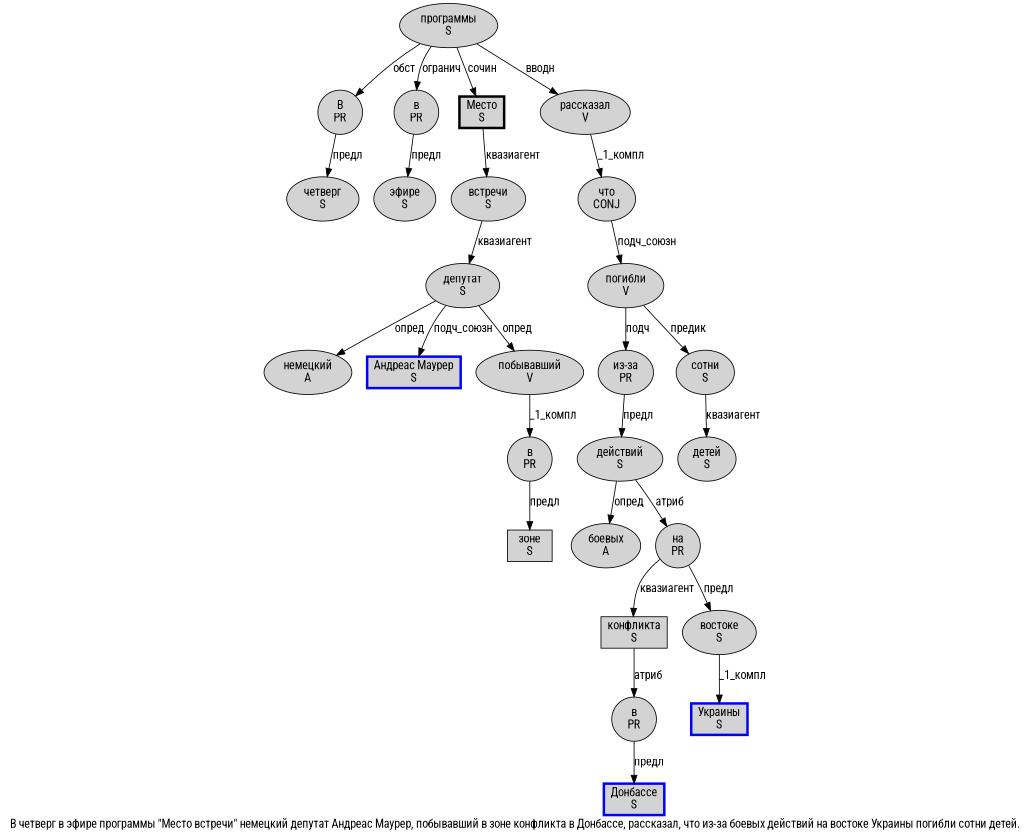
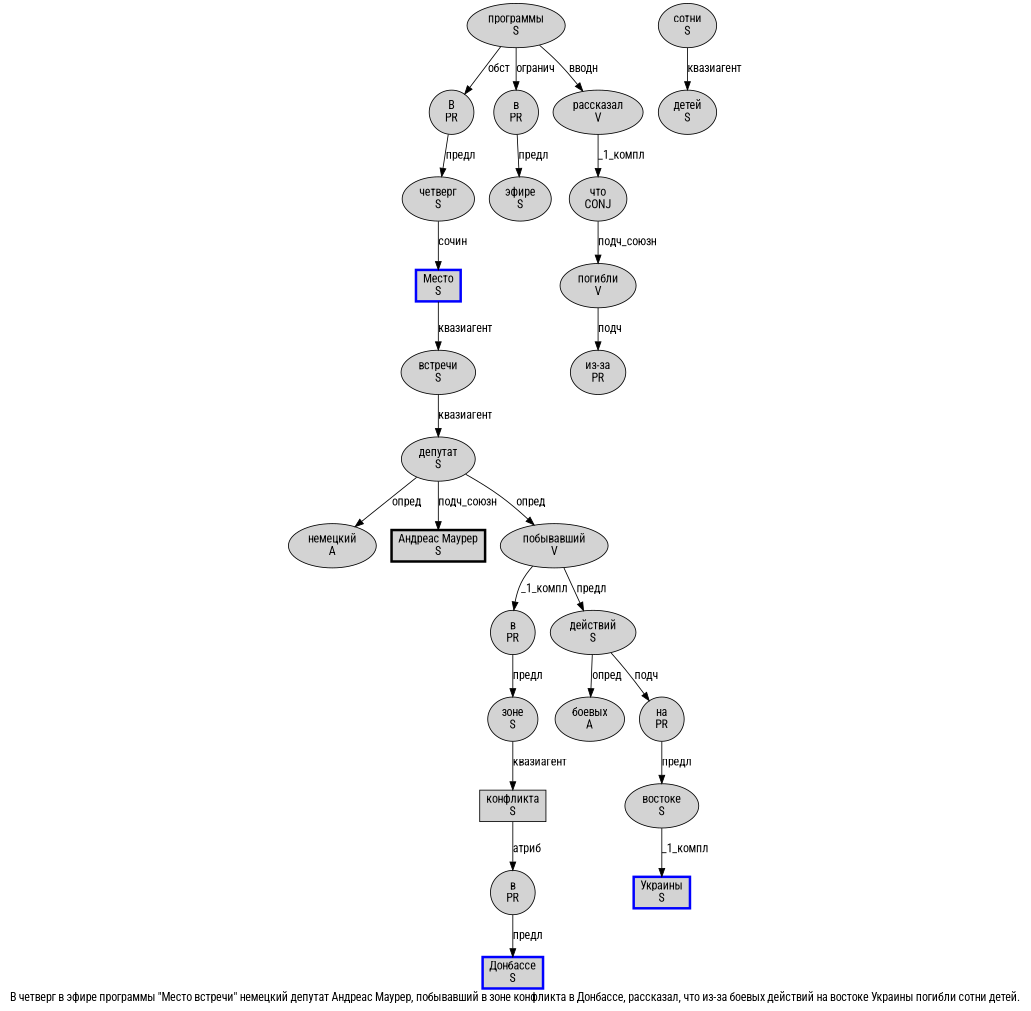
(465, 68) -> (438, 241)
(482, 112) -> (438, 286)
(663, 327) -> none
(414, 372) -> (438, 546)
(623, 411) -> (572, 585)
(670, 502) -> (647, 676)
(530, 546) -> (513, 719)
(641, 581) -> (513, 761)
